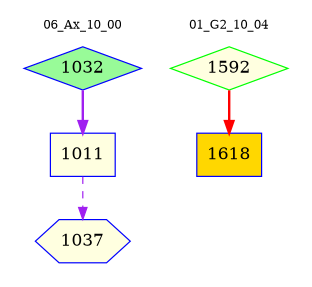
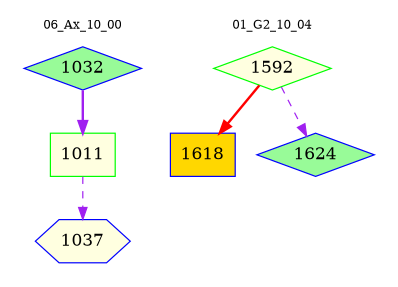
(83, 155) -> (83, 155)
none -> (316, 155)
